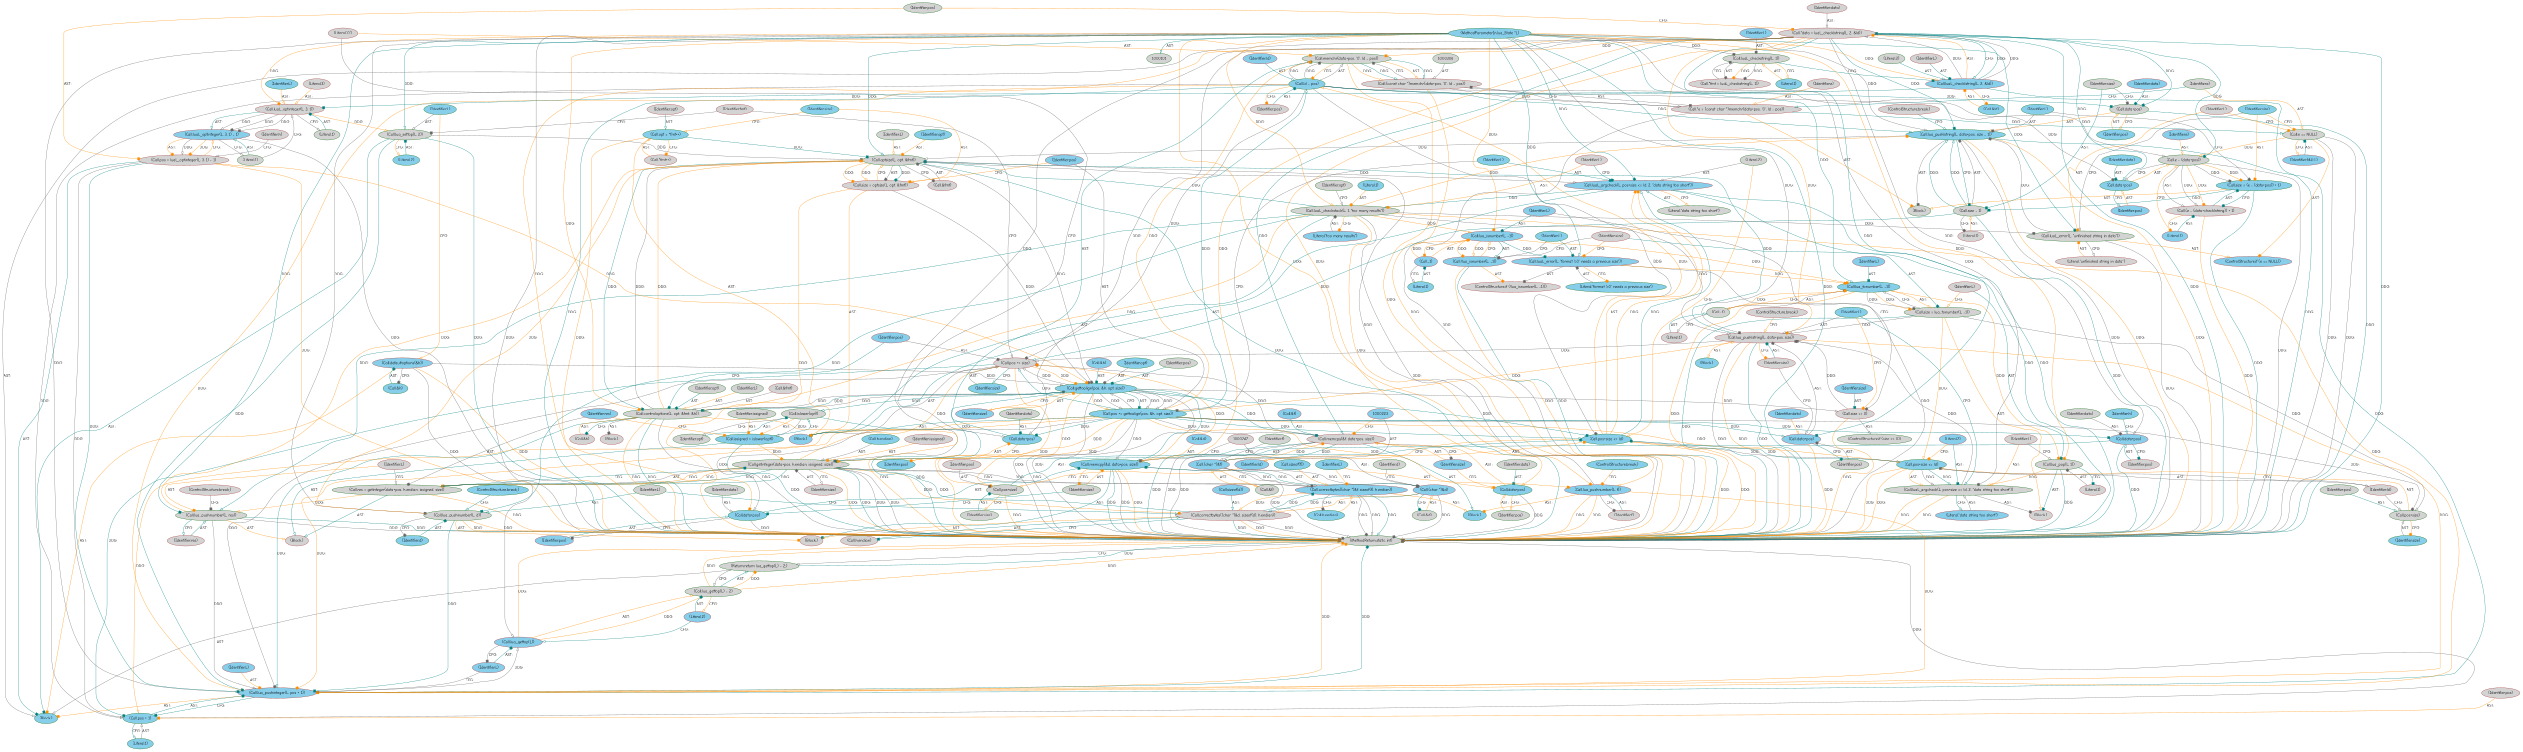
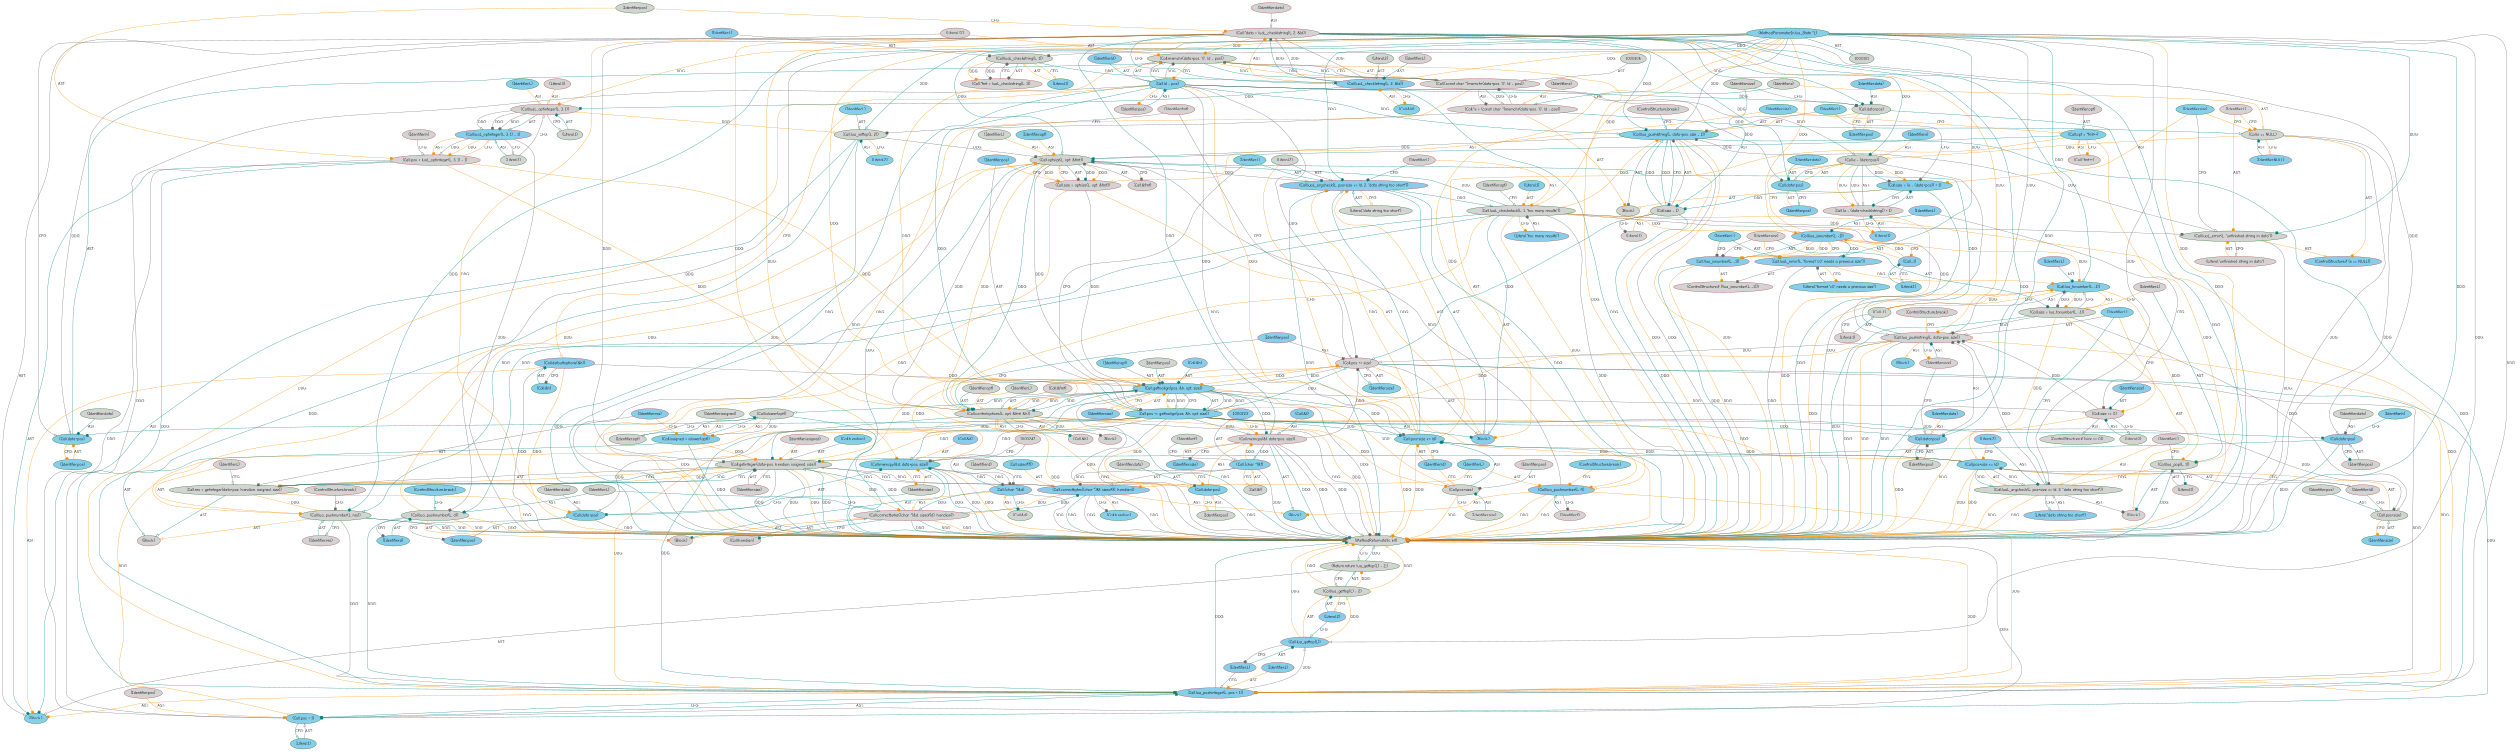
none -> (2133, 439)
(1231, 490) -> none
(551, 509) -> (691, 288)
